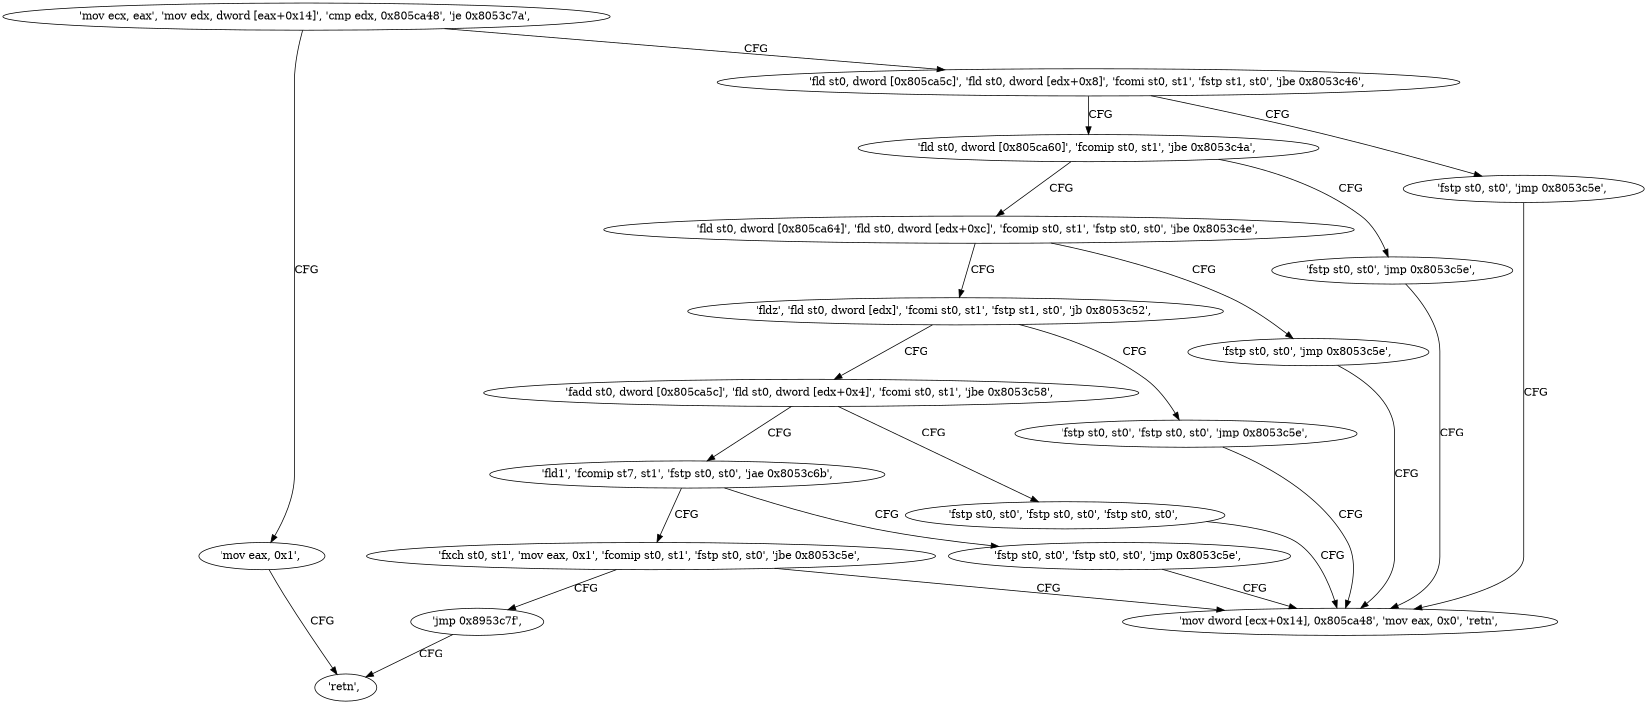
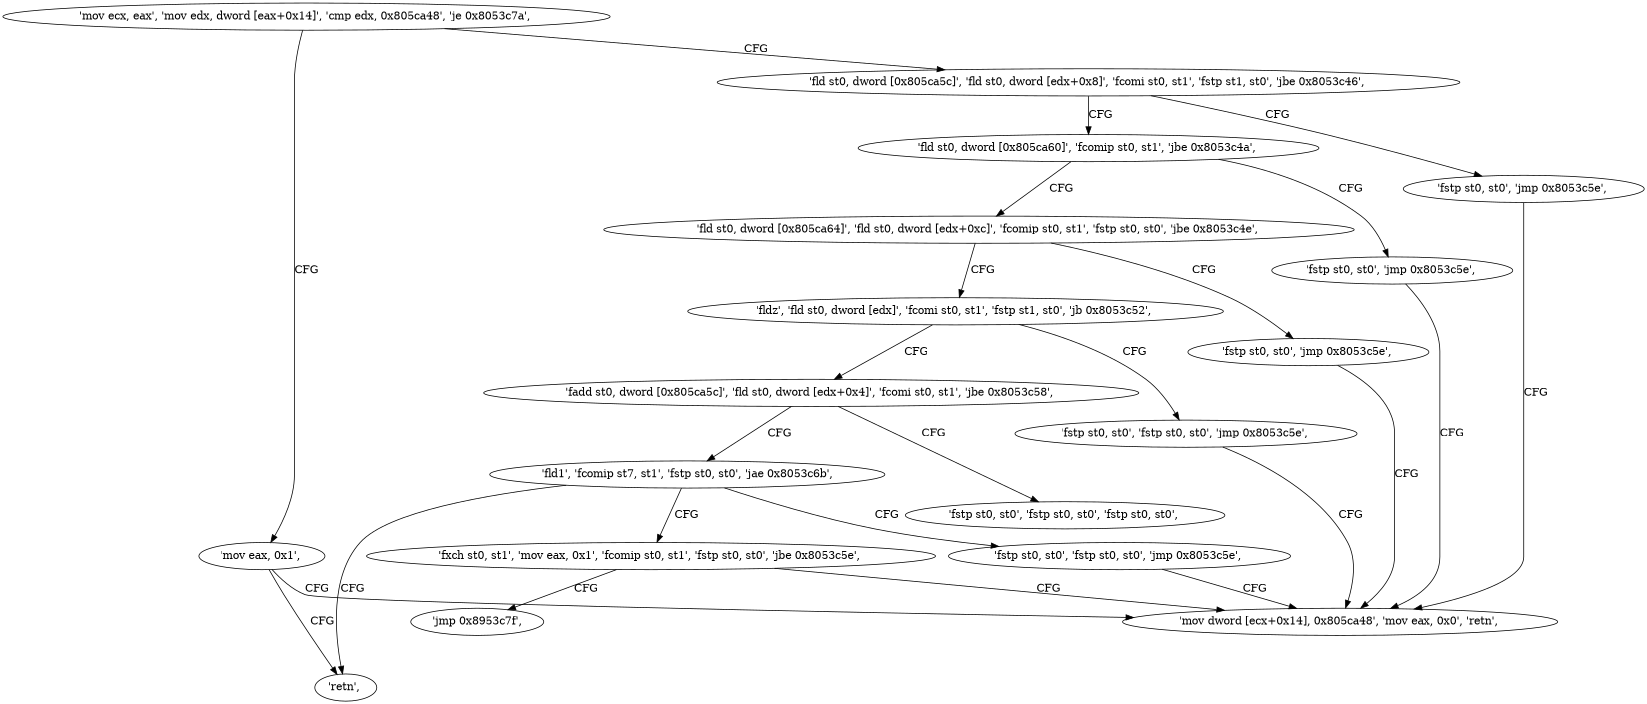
(1287, 537) -> (694, 609)
(413, 654) -> (397, 520)
